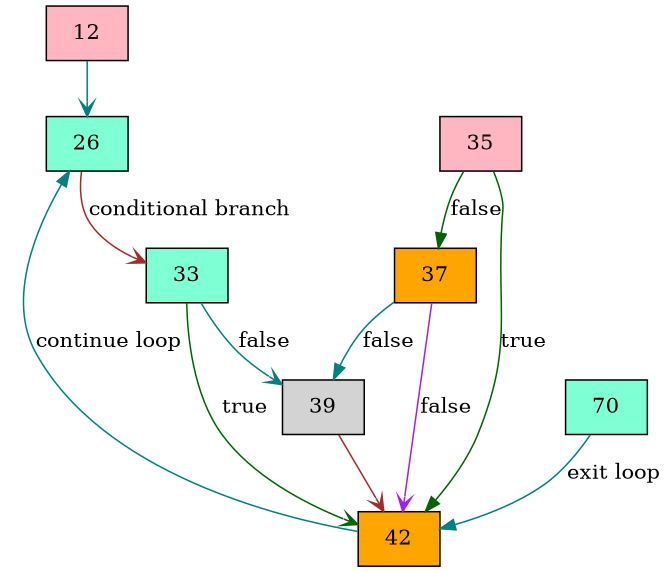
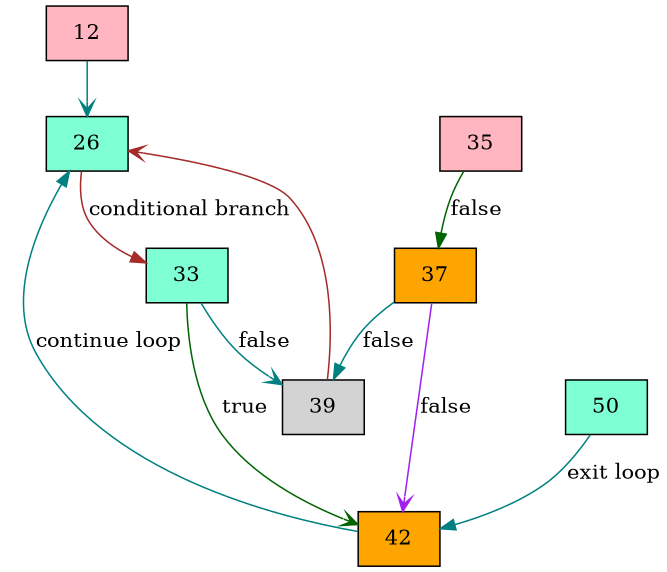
(90, 224) -> (90, 224)
(500, 343) -> none
(606, 407) -> (606, 407)
(357, 466) -> (300, 213)
